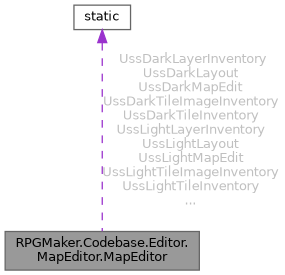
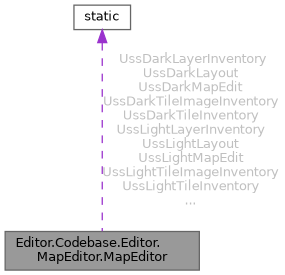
(102, 251) -> (102, 251)
